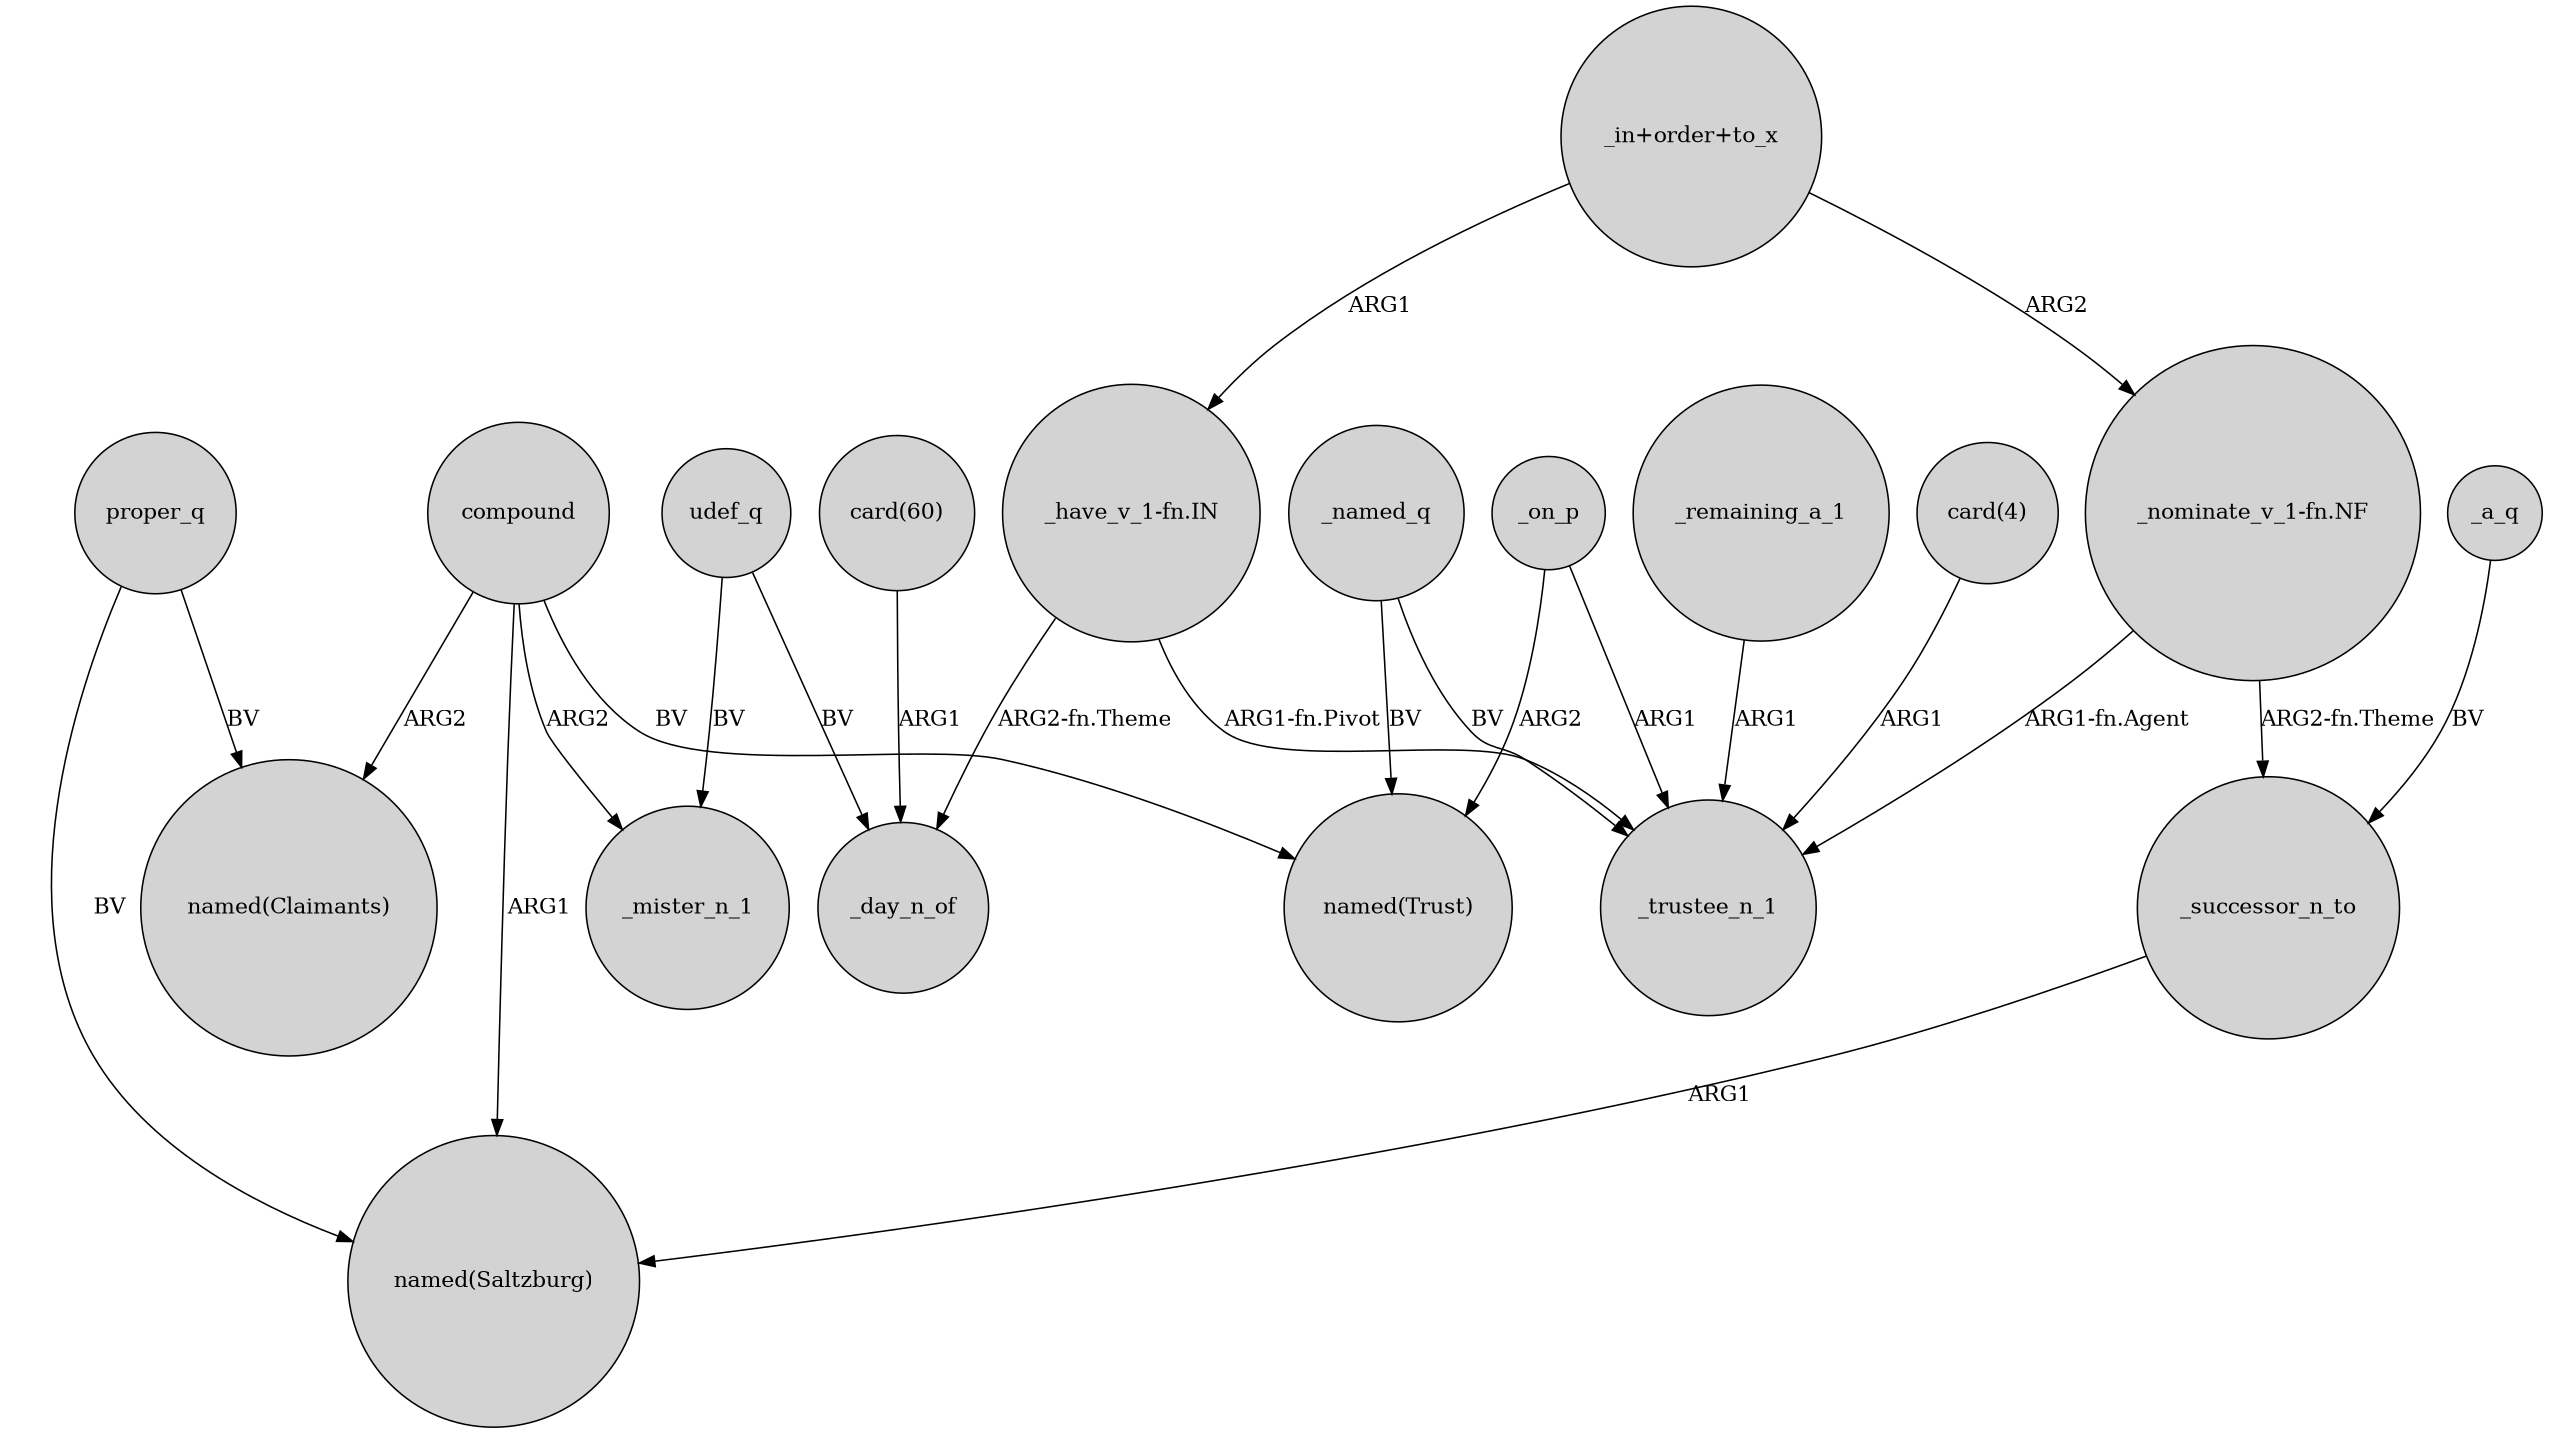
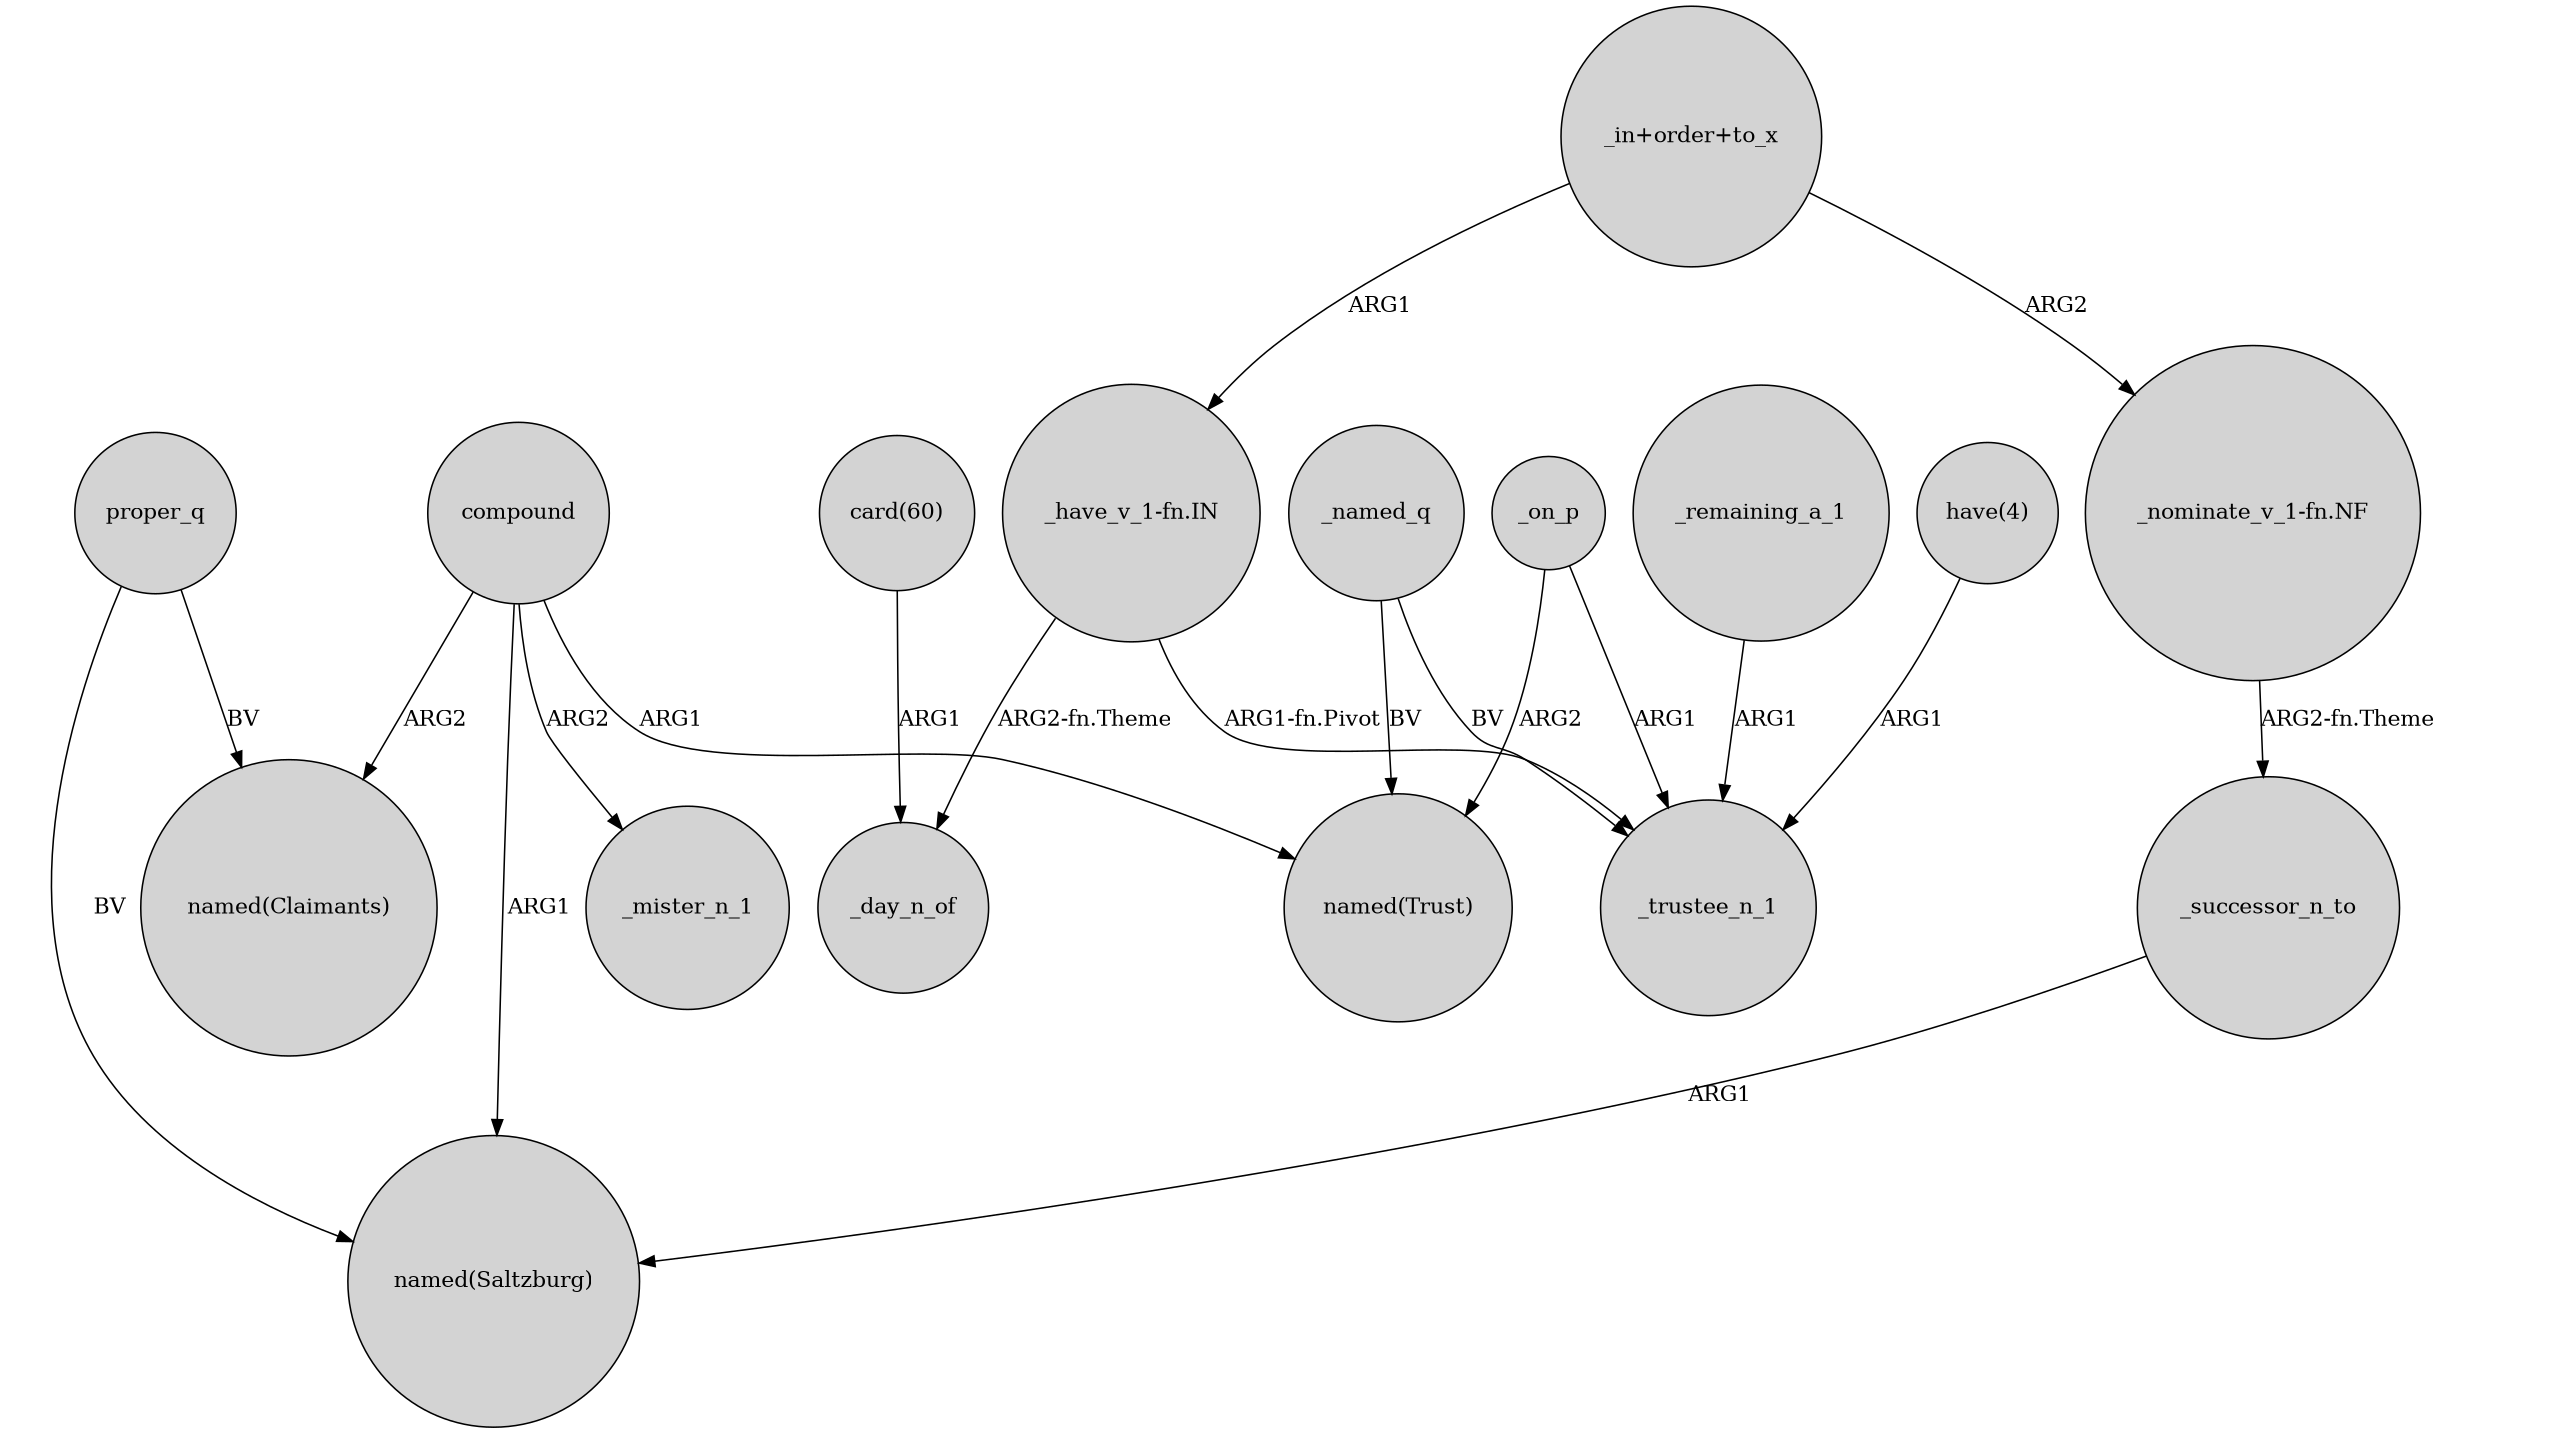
(726, 513) -> none
(1988, 513) -> (1988, 513)
(2495, 513) -> none
(671, 720) -> (671, 720)
(1980, 746) -> none
